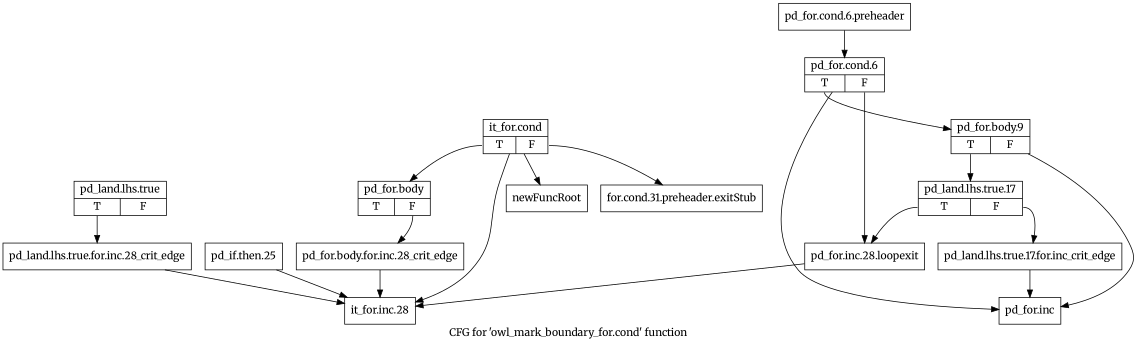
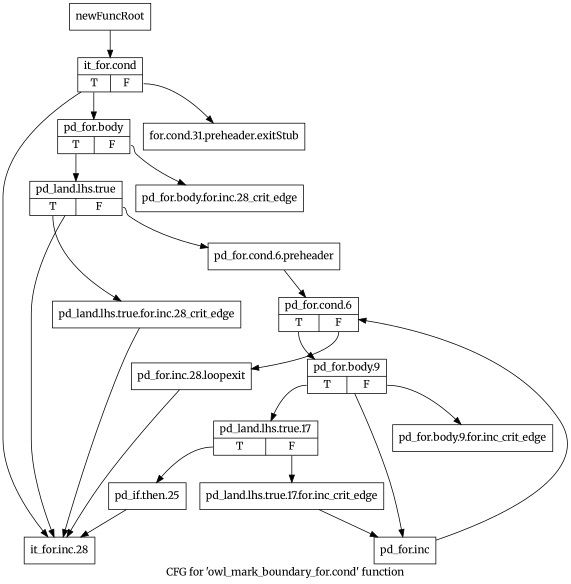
none -> (76, 164)
(530, 166) -> (110, 40)
(893, 217) -> (184, 457)
none -> (158, 232)
(801, 272) -> (551, 409)
(380, 280) -> (31, 371)
none -> (473, 438)
